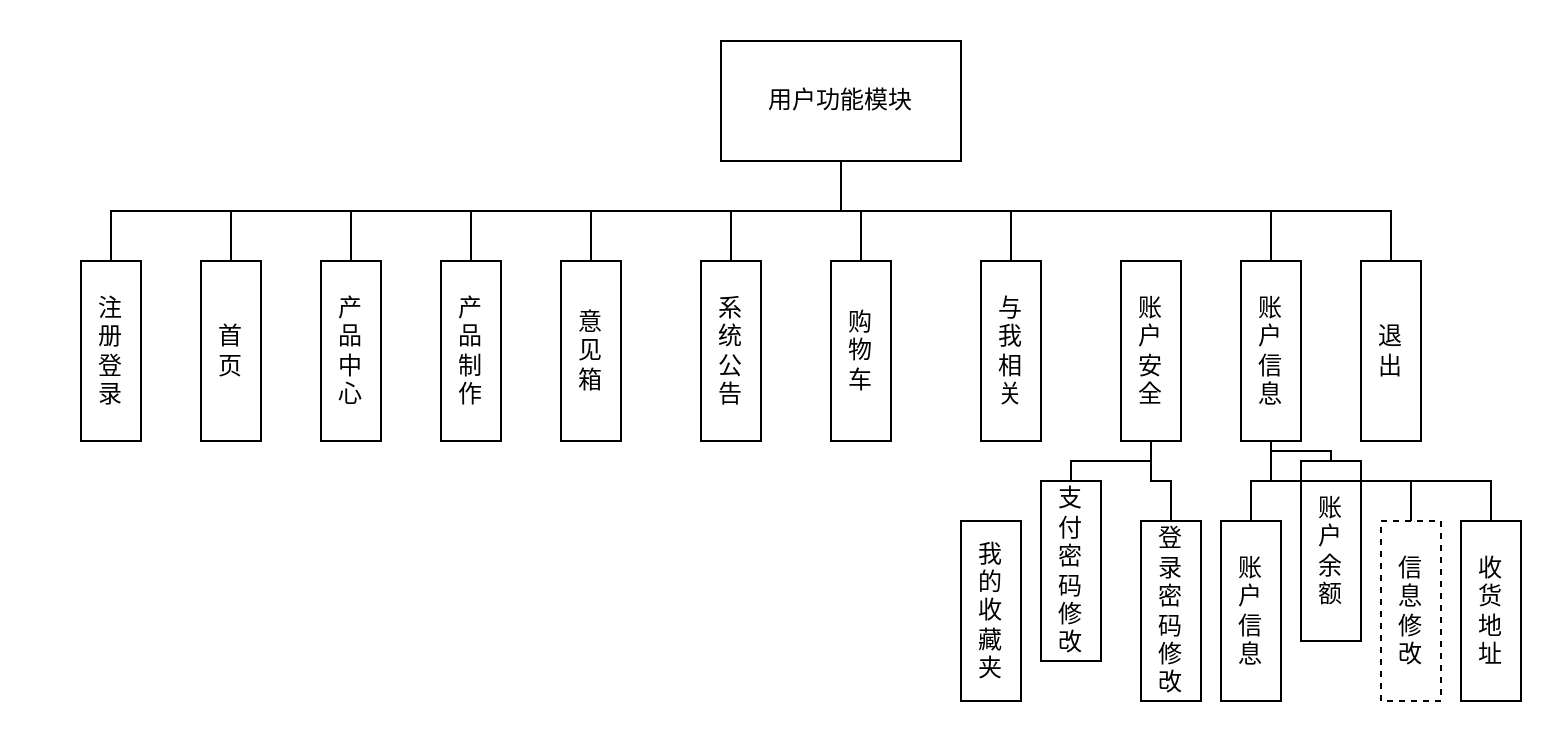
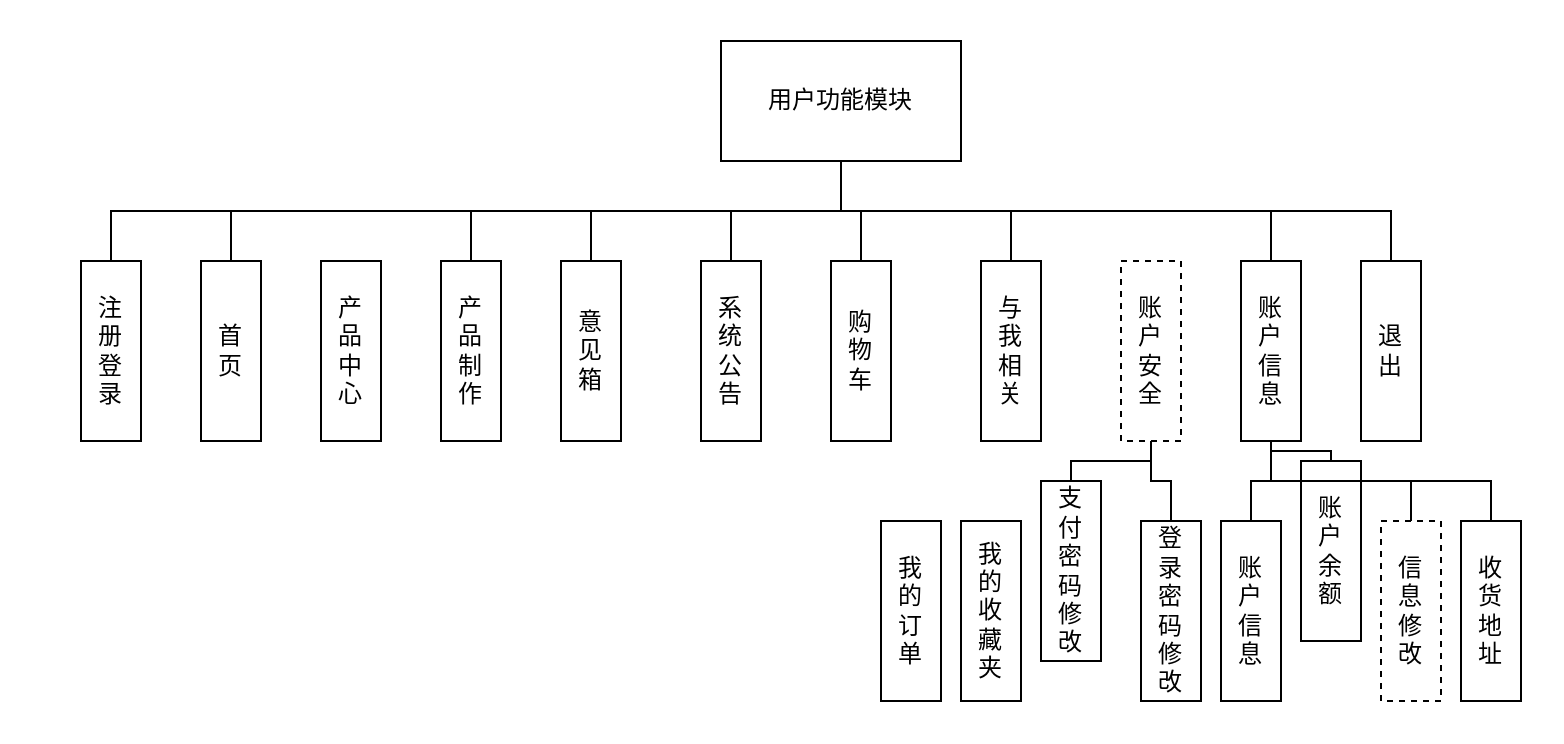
(351, 237) -> none
(1151, 351) -> (1151, 351)
none -> (911, 611)
